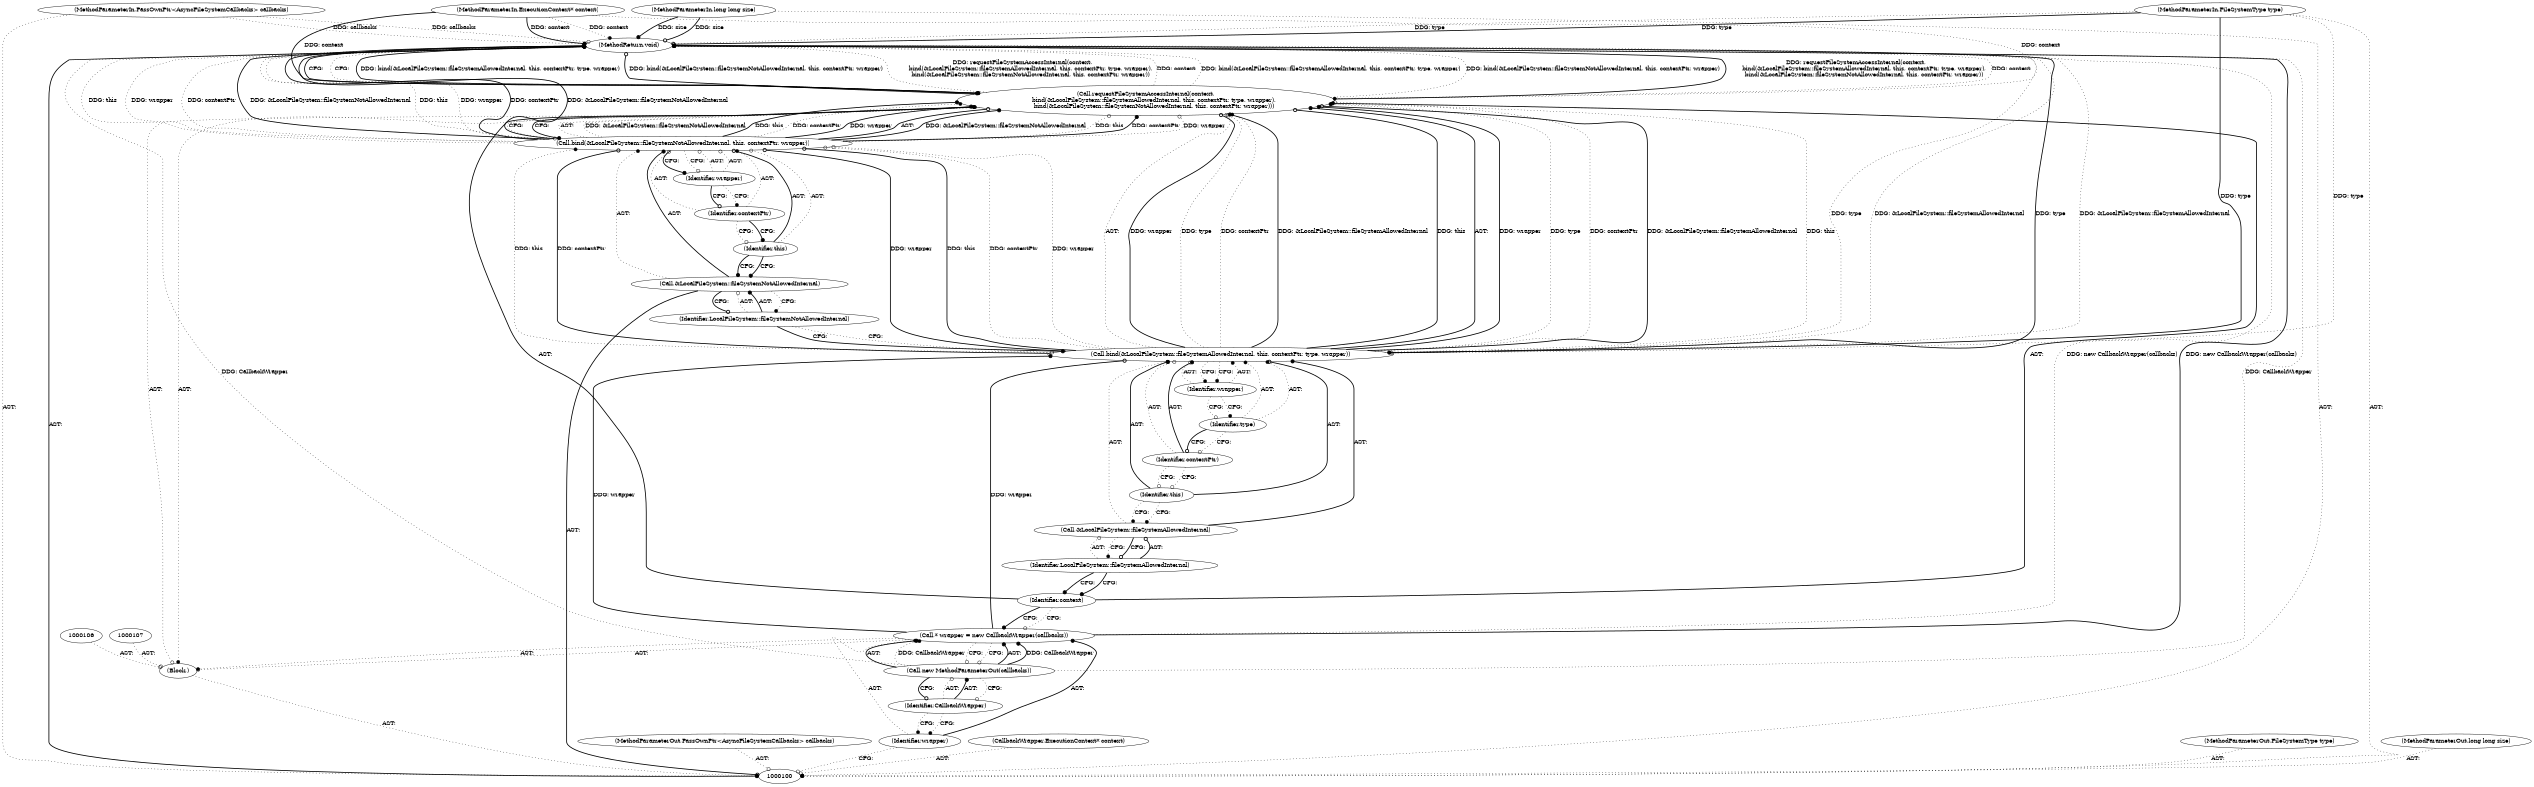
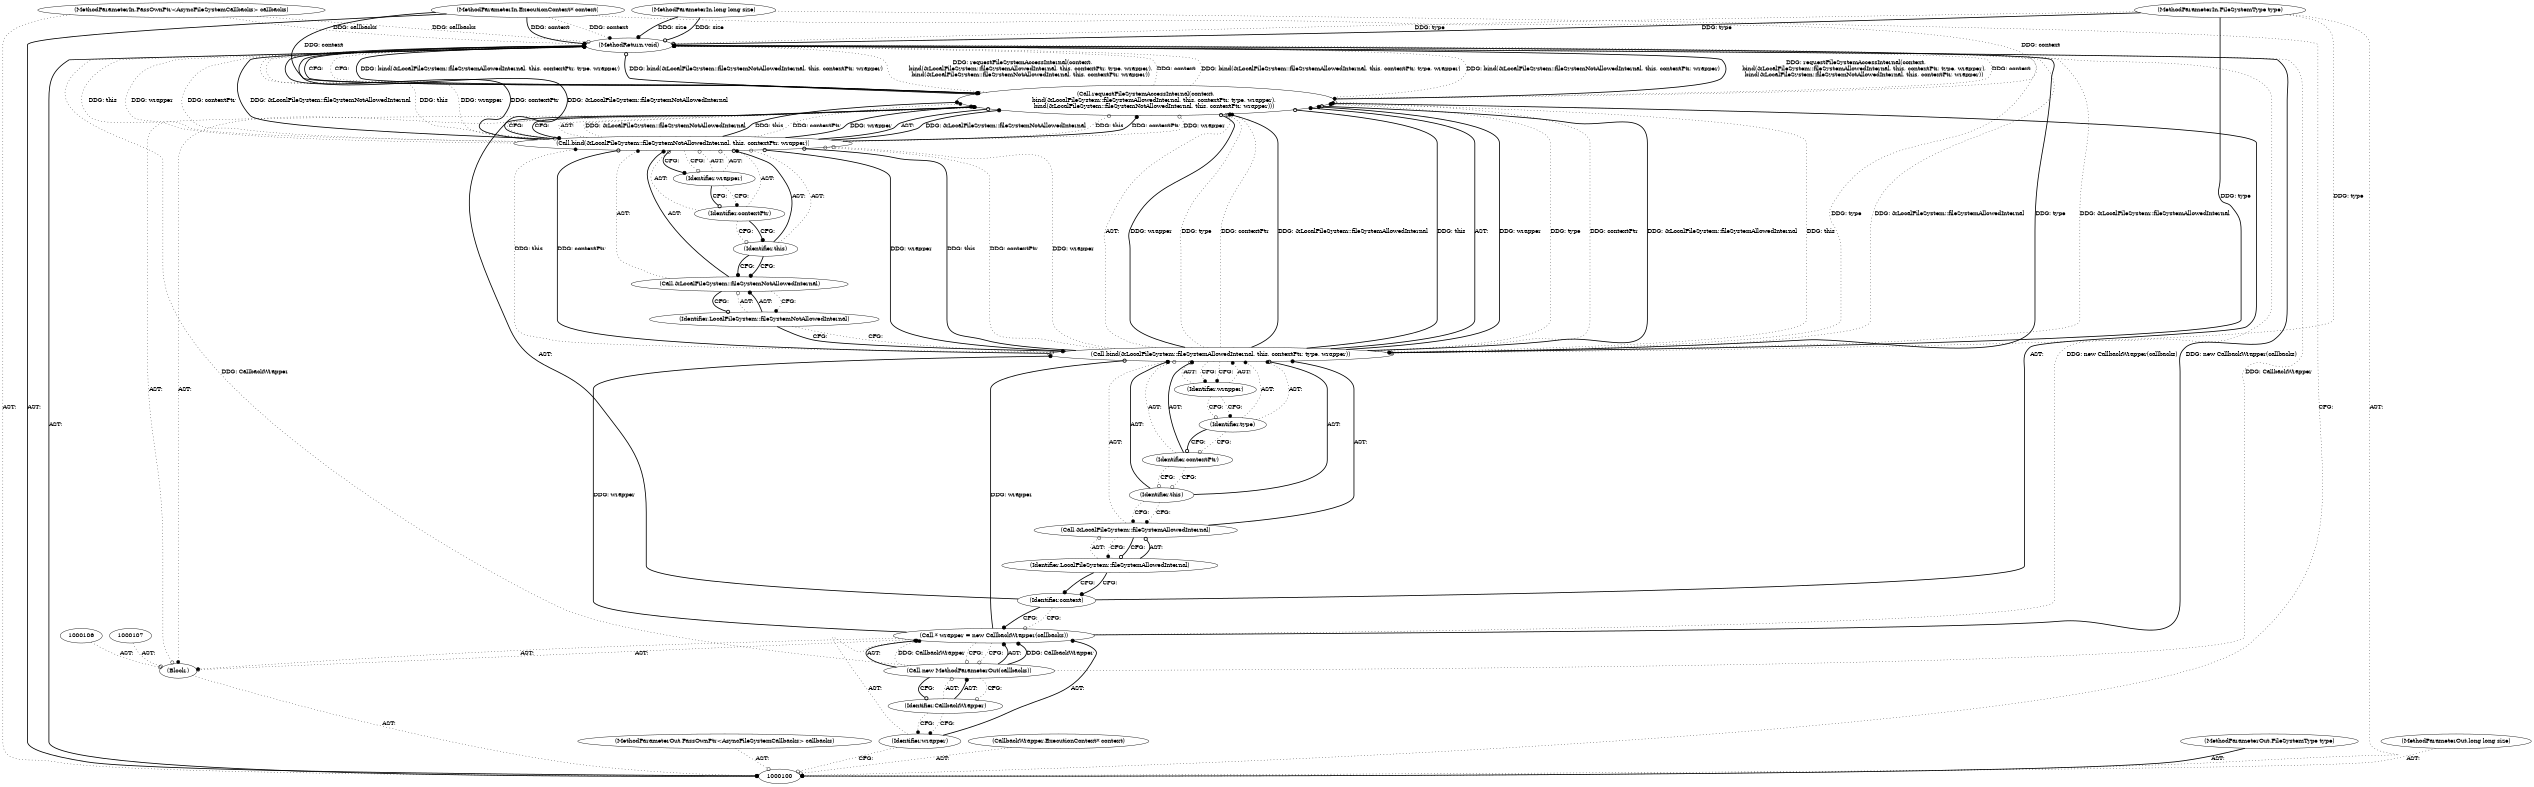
(2327, 407) -> (2327, 407)
(567, 582) -> (27, 550)
(1525, 775) -> (1525, 775)
